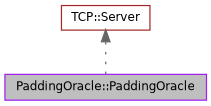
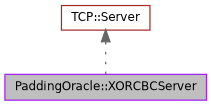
(106, 87) -> (106, 87)
